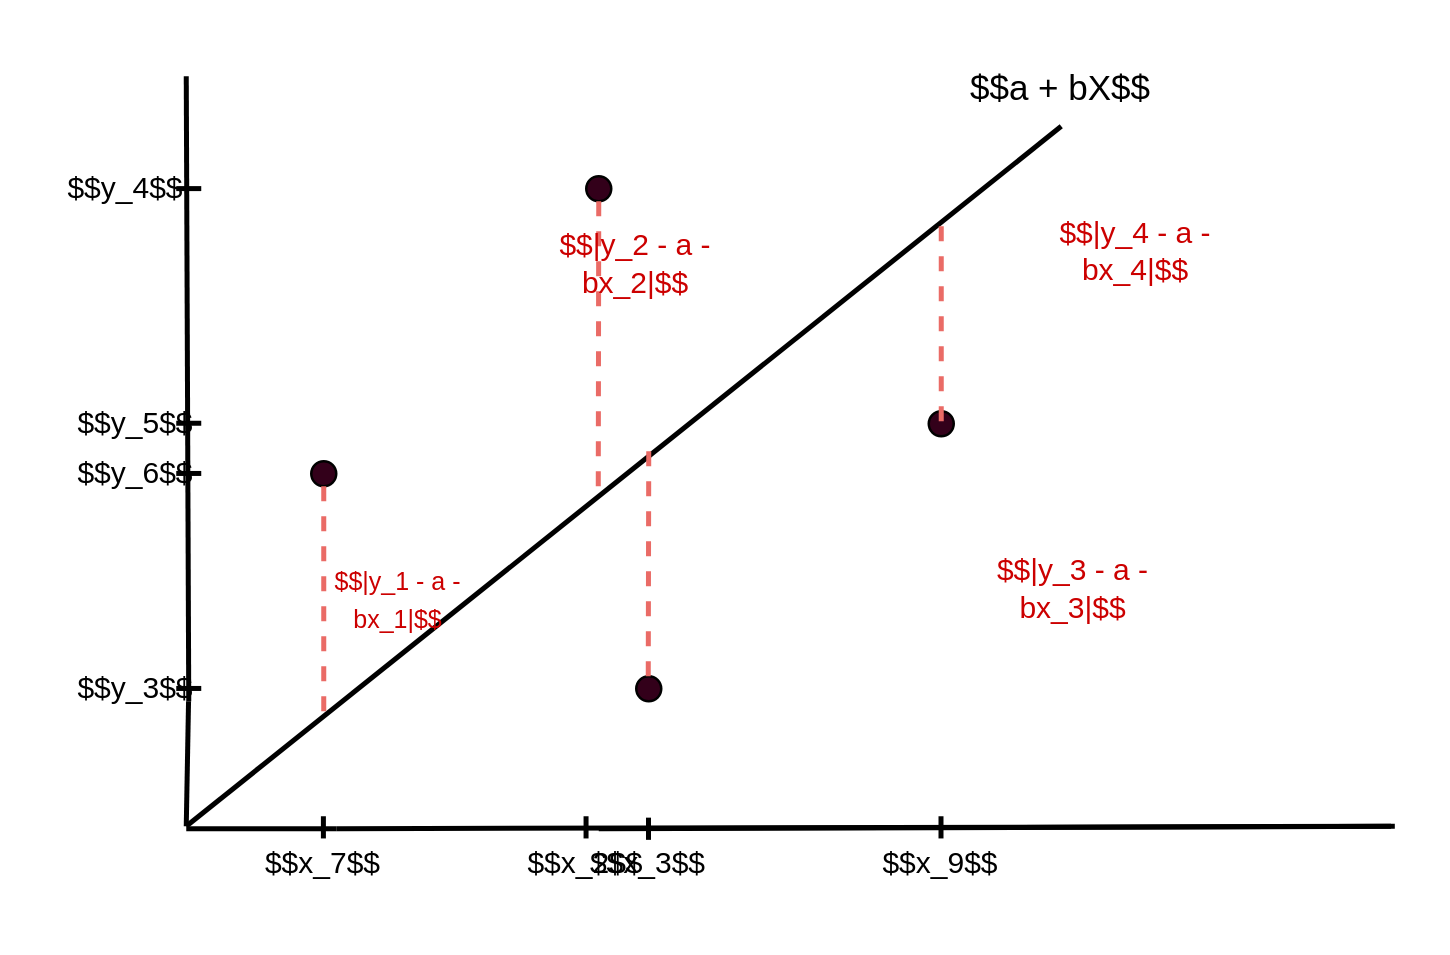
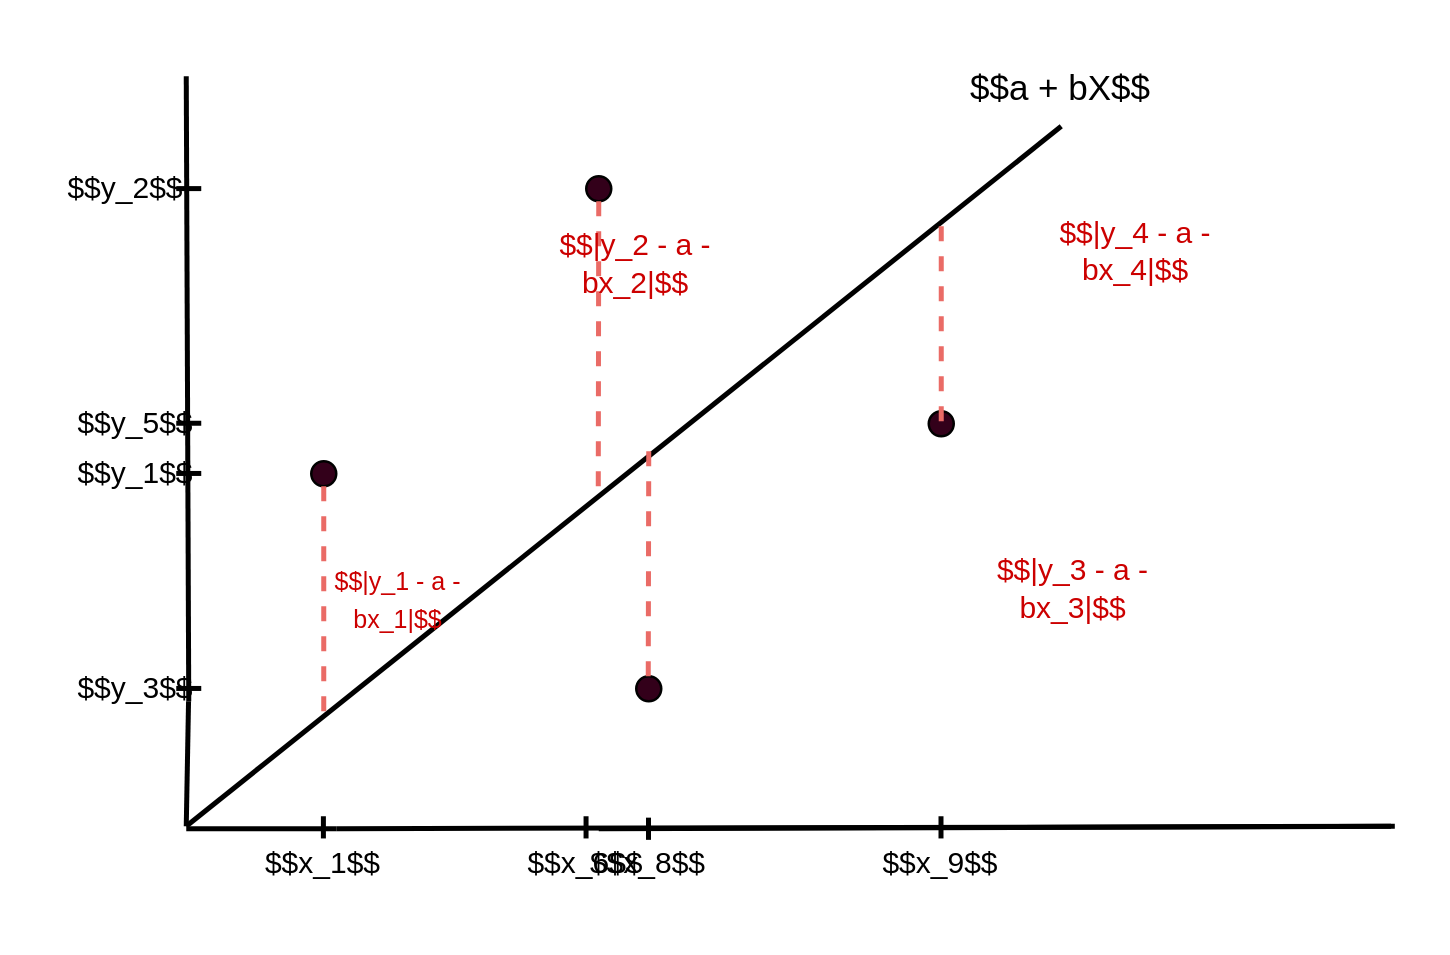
(126, 189) -> (126, 189)
(136, 474) -> (136, 474)
(324, 864) -> (324, 864)
(586, 864) -> (586, 864)
(649, 864) -> (649, 864)
